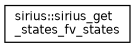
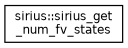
(67, 24) -> (64, 24)
